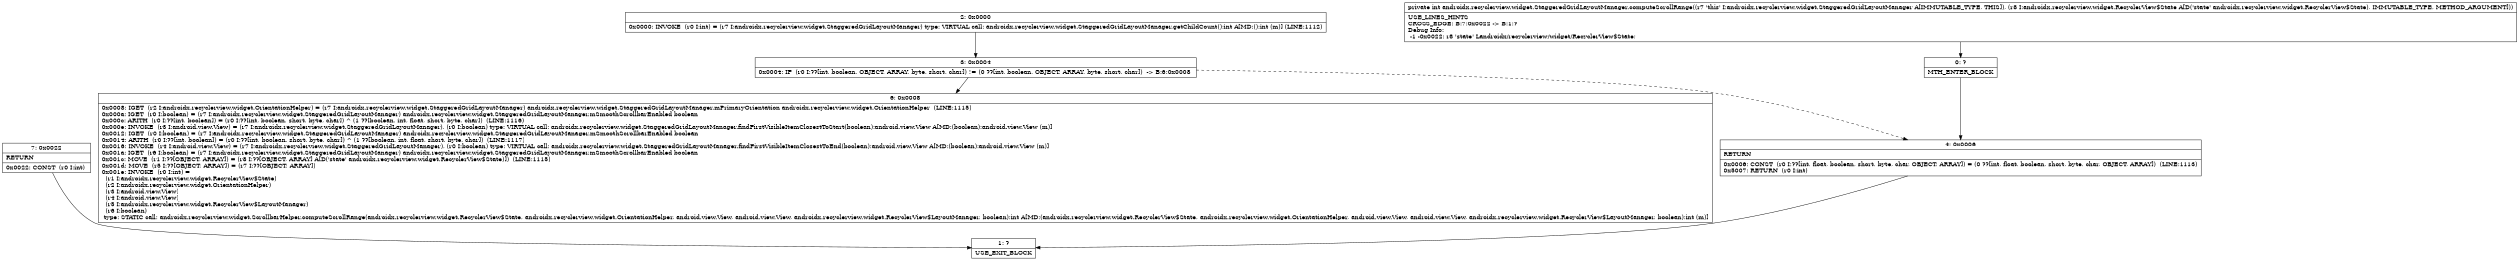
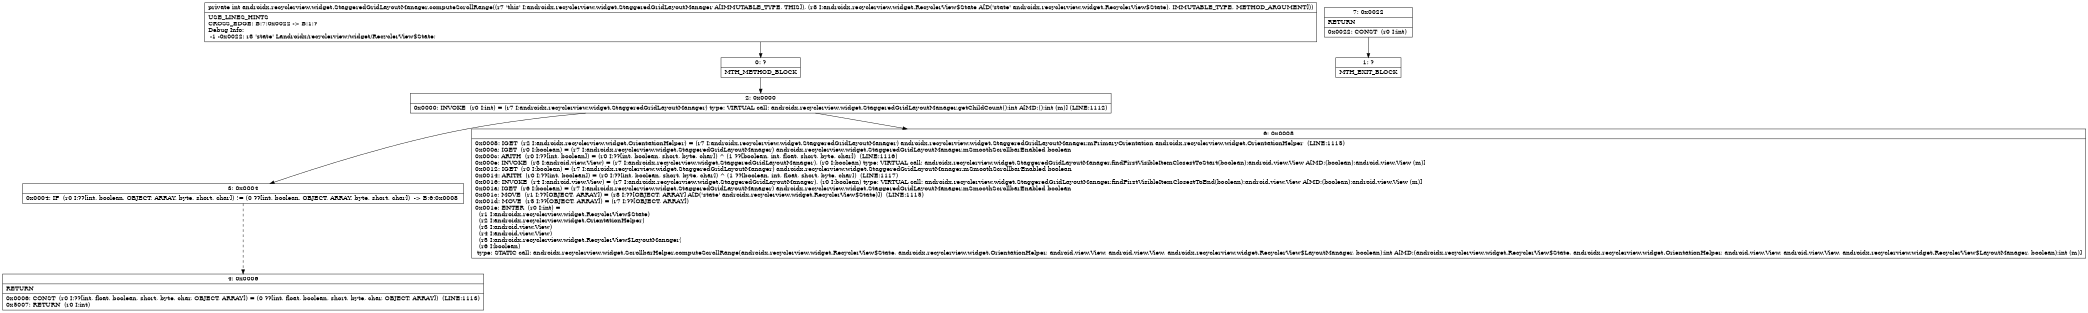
(1961, 72) -> (761, 72)
(963, 84) -> (859, 121)
(1961, 107) -> (761, 83)
(147, 172) -> (519, 208)
(1477, 239) -> none
(1004, 253) -> (1368, 72)
